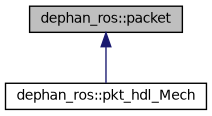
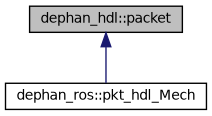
(106, 19) -> (106, 19)
